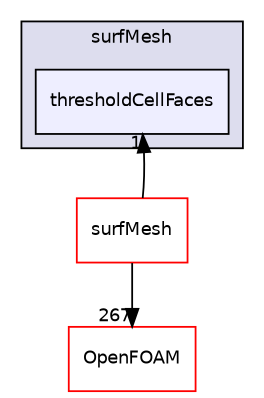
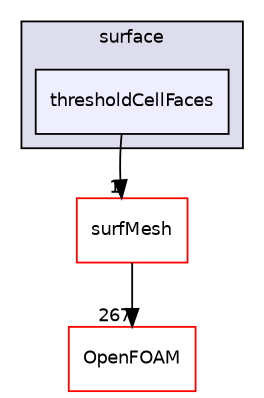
(132, 38) -> (132, 38)
(144, 175) -> (120, 160)
